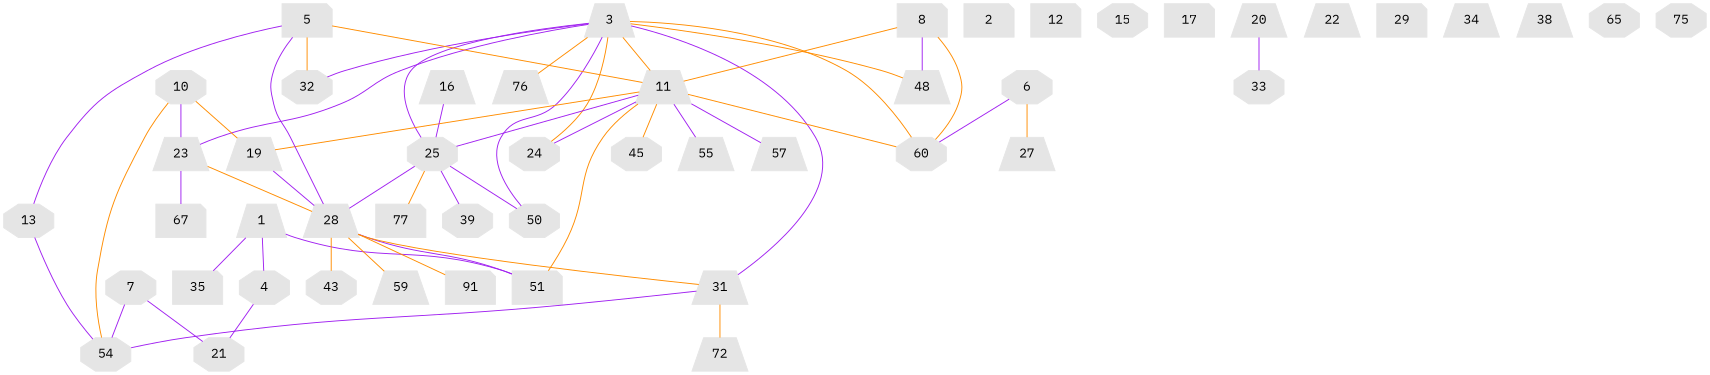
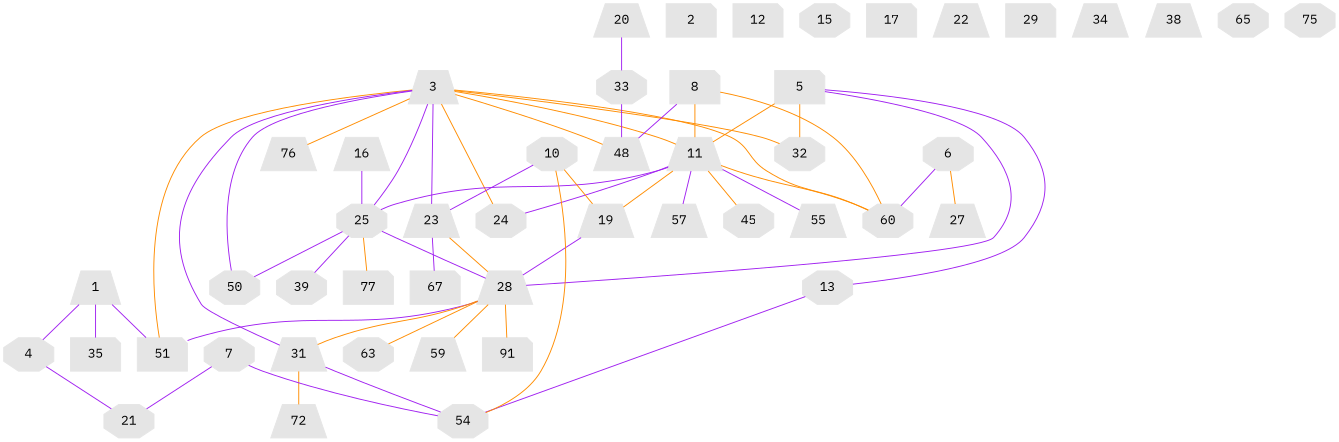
(430, 49) -> (618, 112)
none -> (622, 121)
(584, 182) -> (203, 136)
(331, 288) -> (368, 354)
